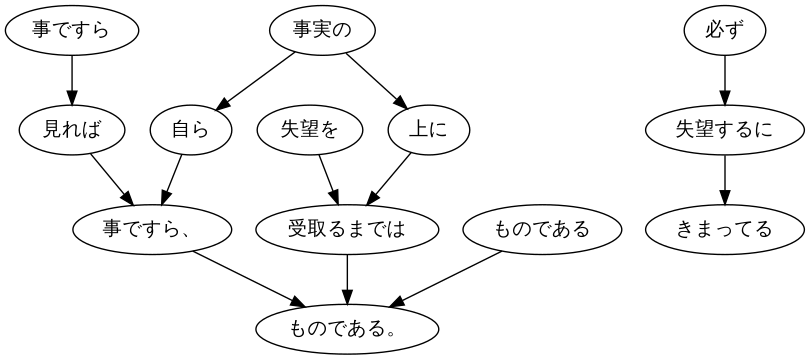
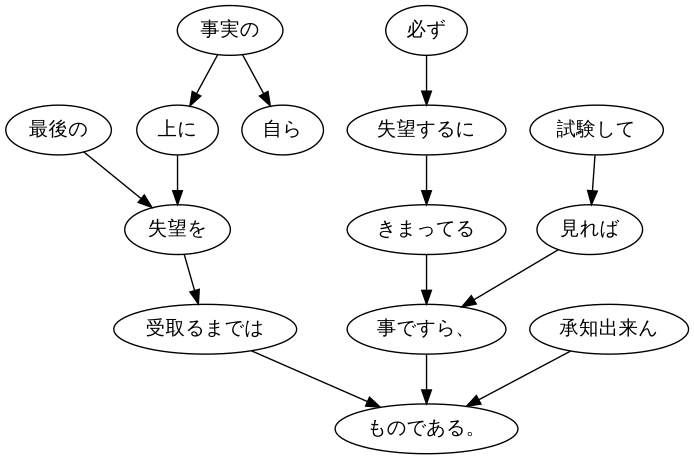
(72, 30) -> (597, 130)
none -> (59, 130)
(174, 173) -> (427, 273)
(394, 173) -> (178, 173)
(542, 230) -> (609, 329)
